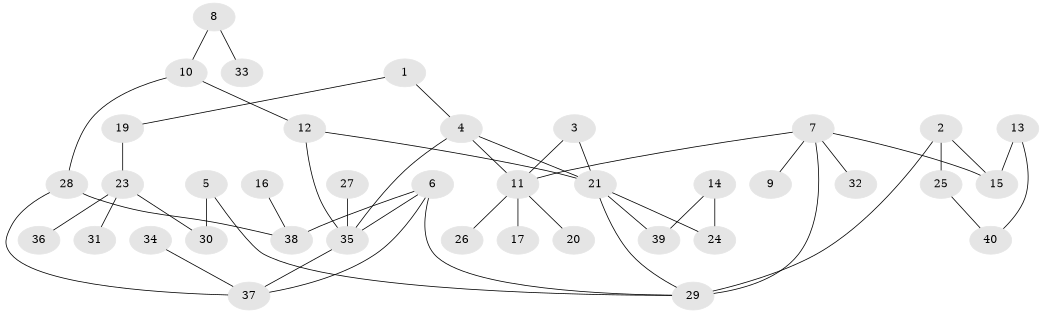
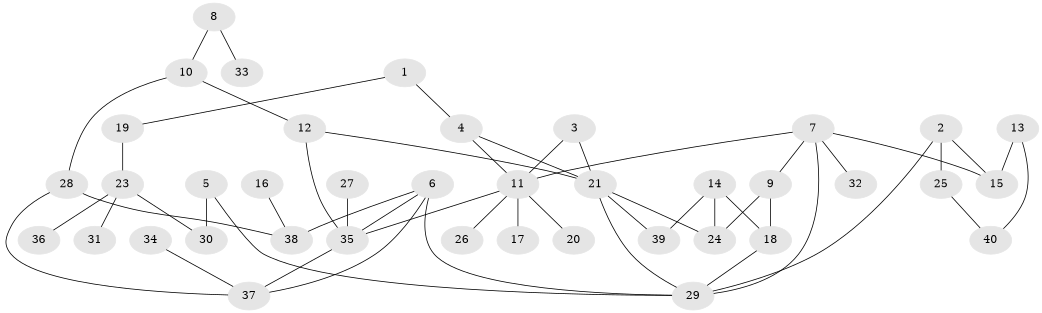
(397, 178) -> (433, 212)
none -> (746, 209)
none -> (771, 240)
